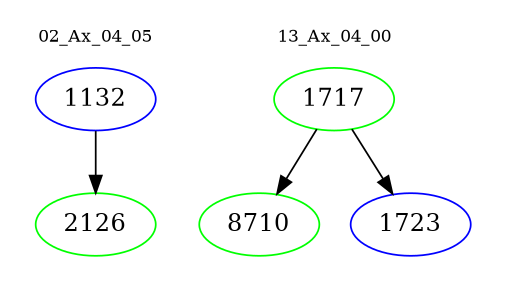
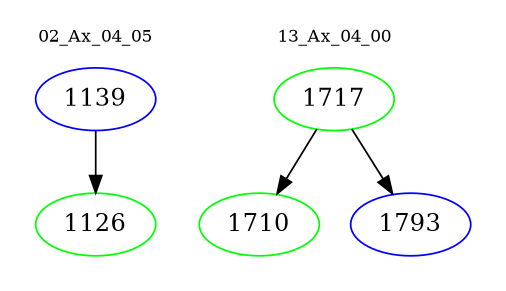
(96, 99) -> (96, 99)
(96, 224) -> (96, 224)
(259, 224) -> (259, 224)
(411, 224) -> (411, 224)
